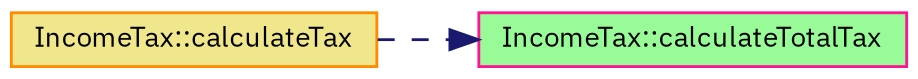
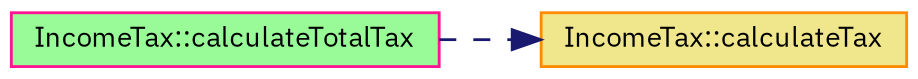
(414, 40) -> (475, 40)
